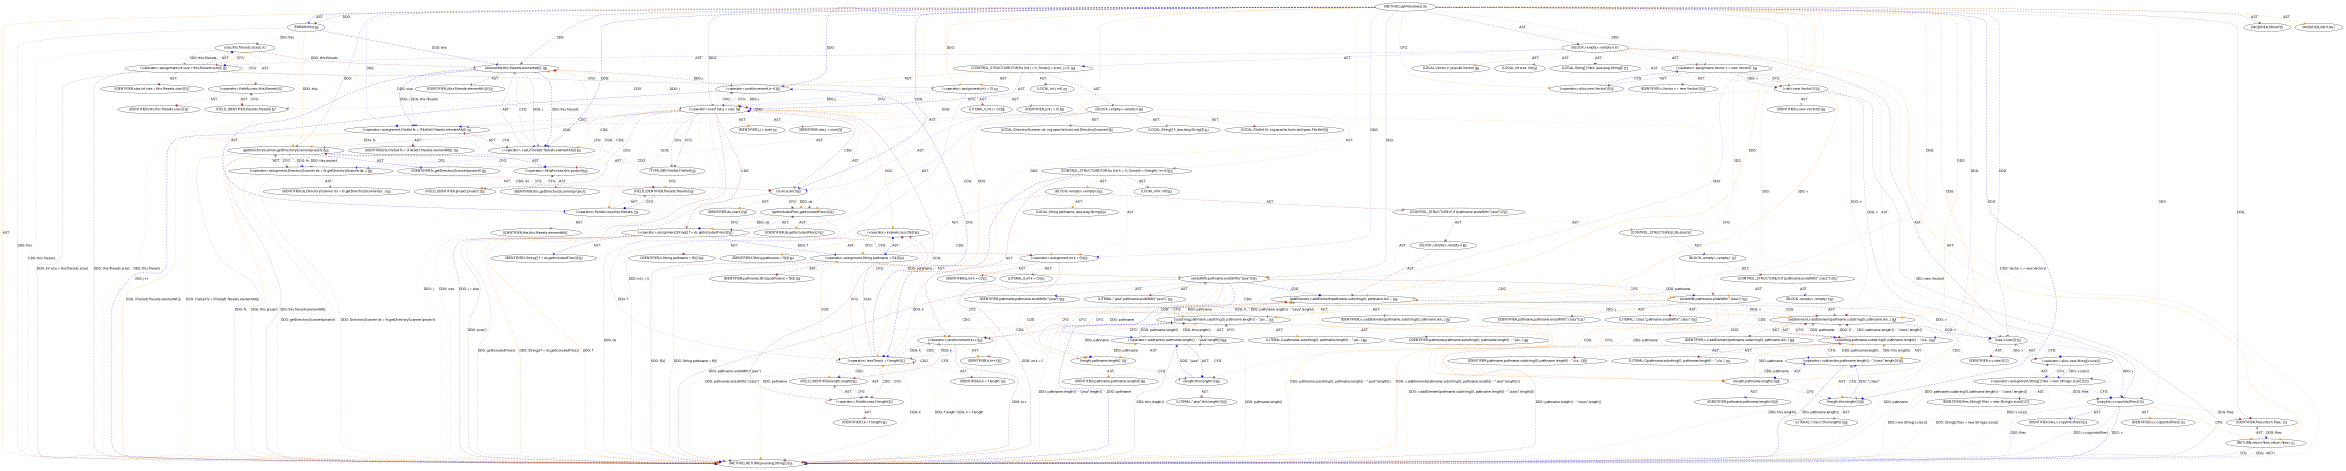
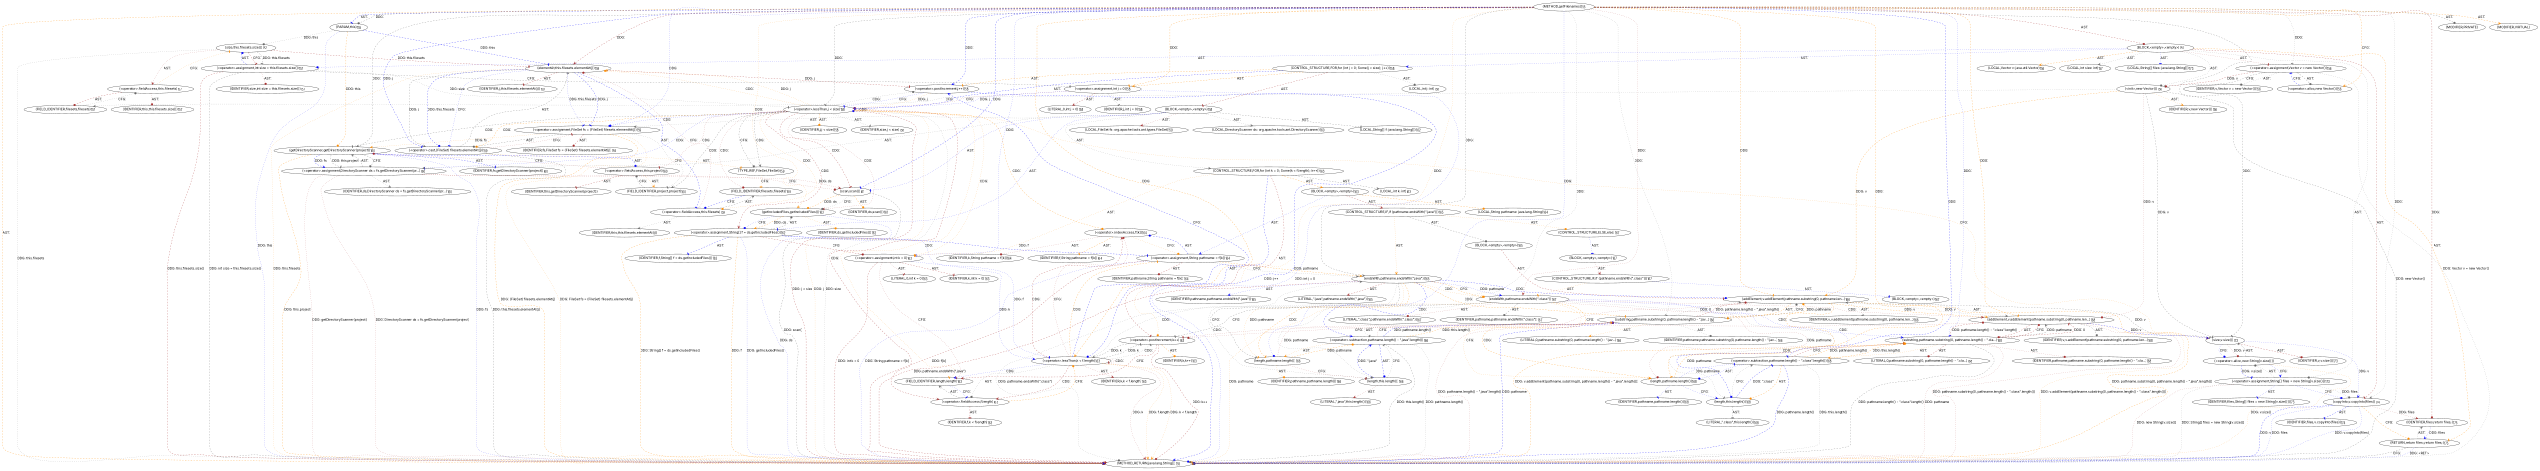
(606, 79) -> (388, 79)
(856, 161) -> (869, 161)
(981, 288) -> (917, 323)
(2158, 423) -> none
